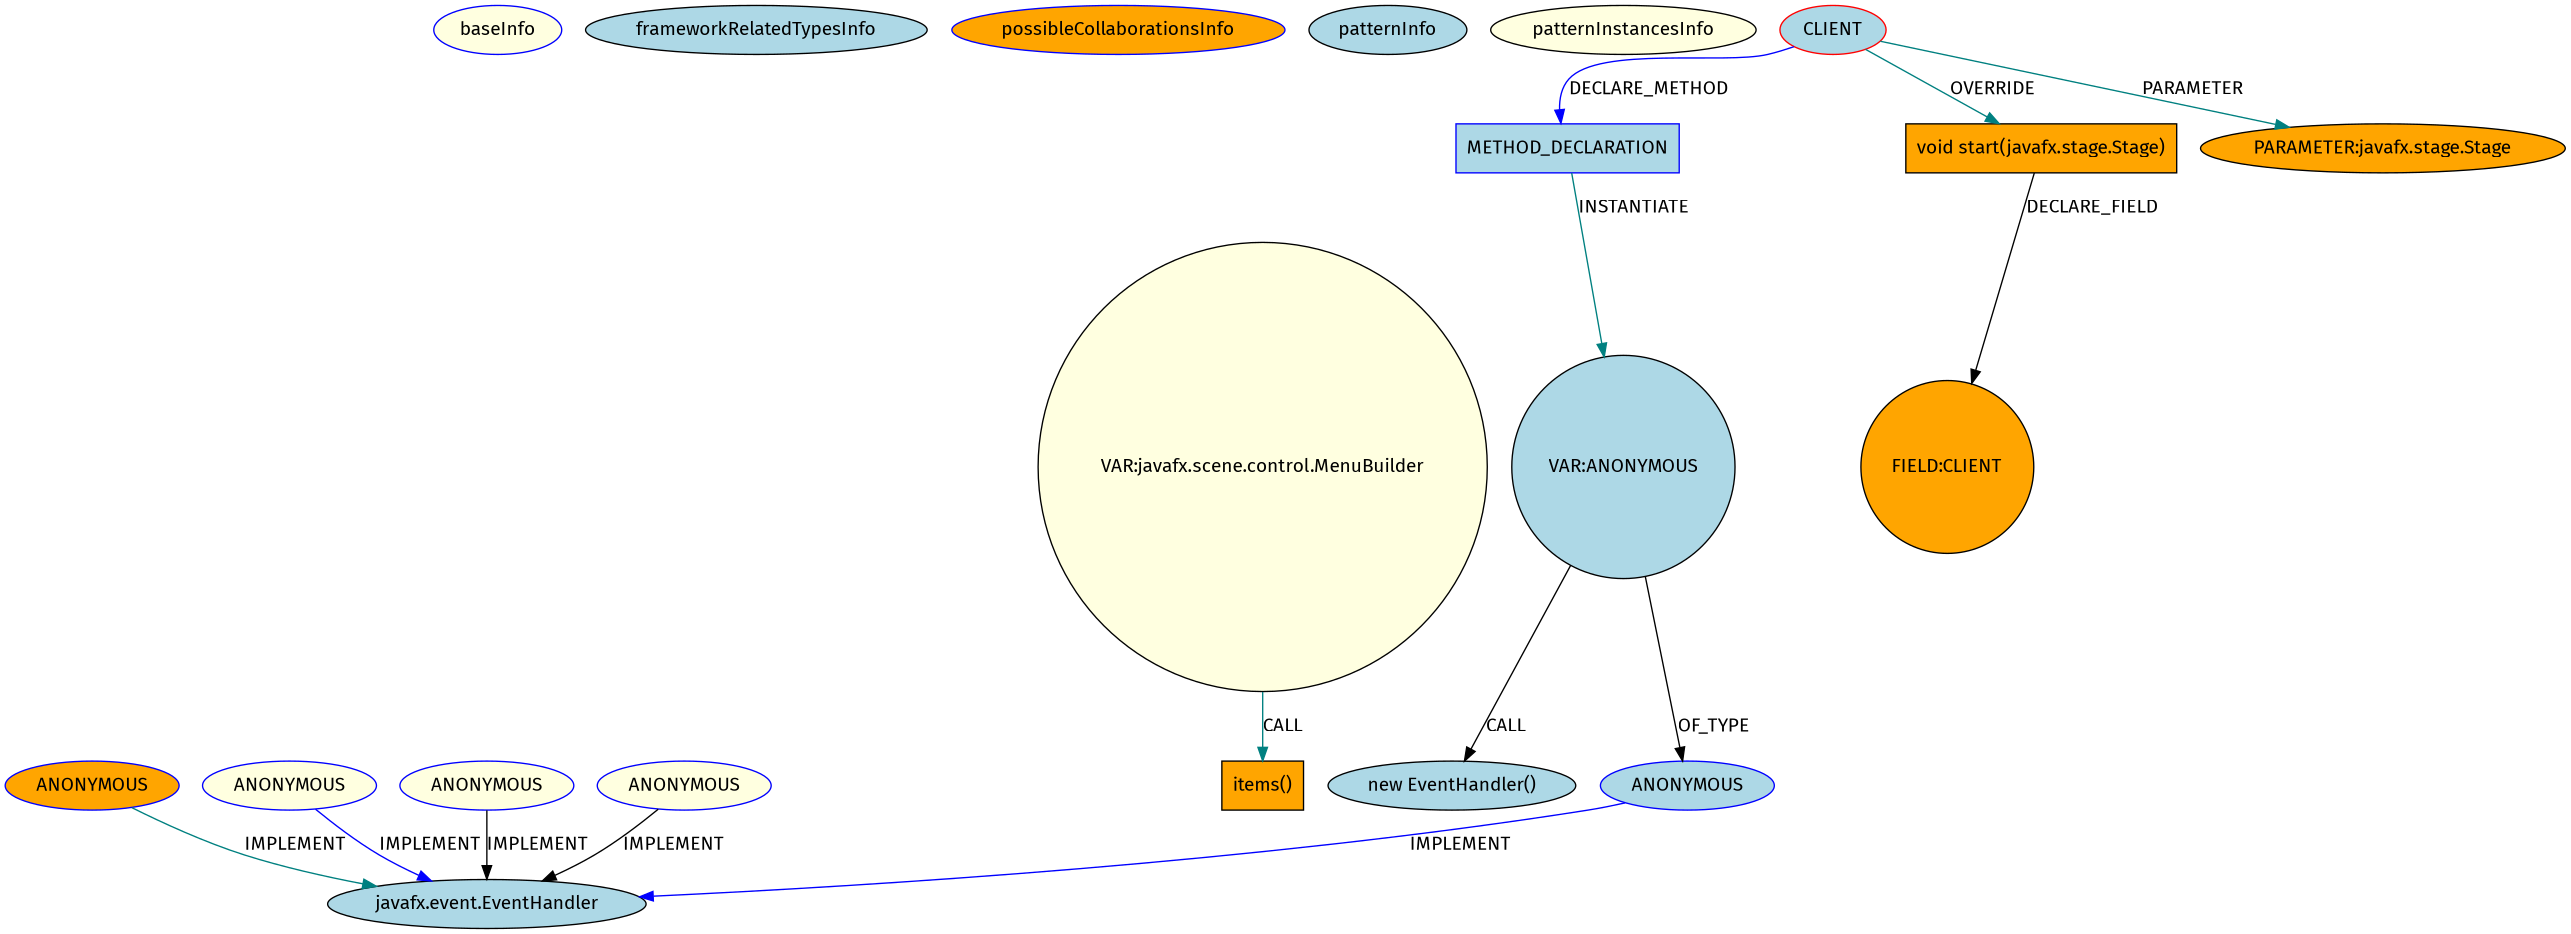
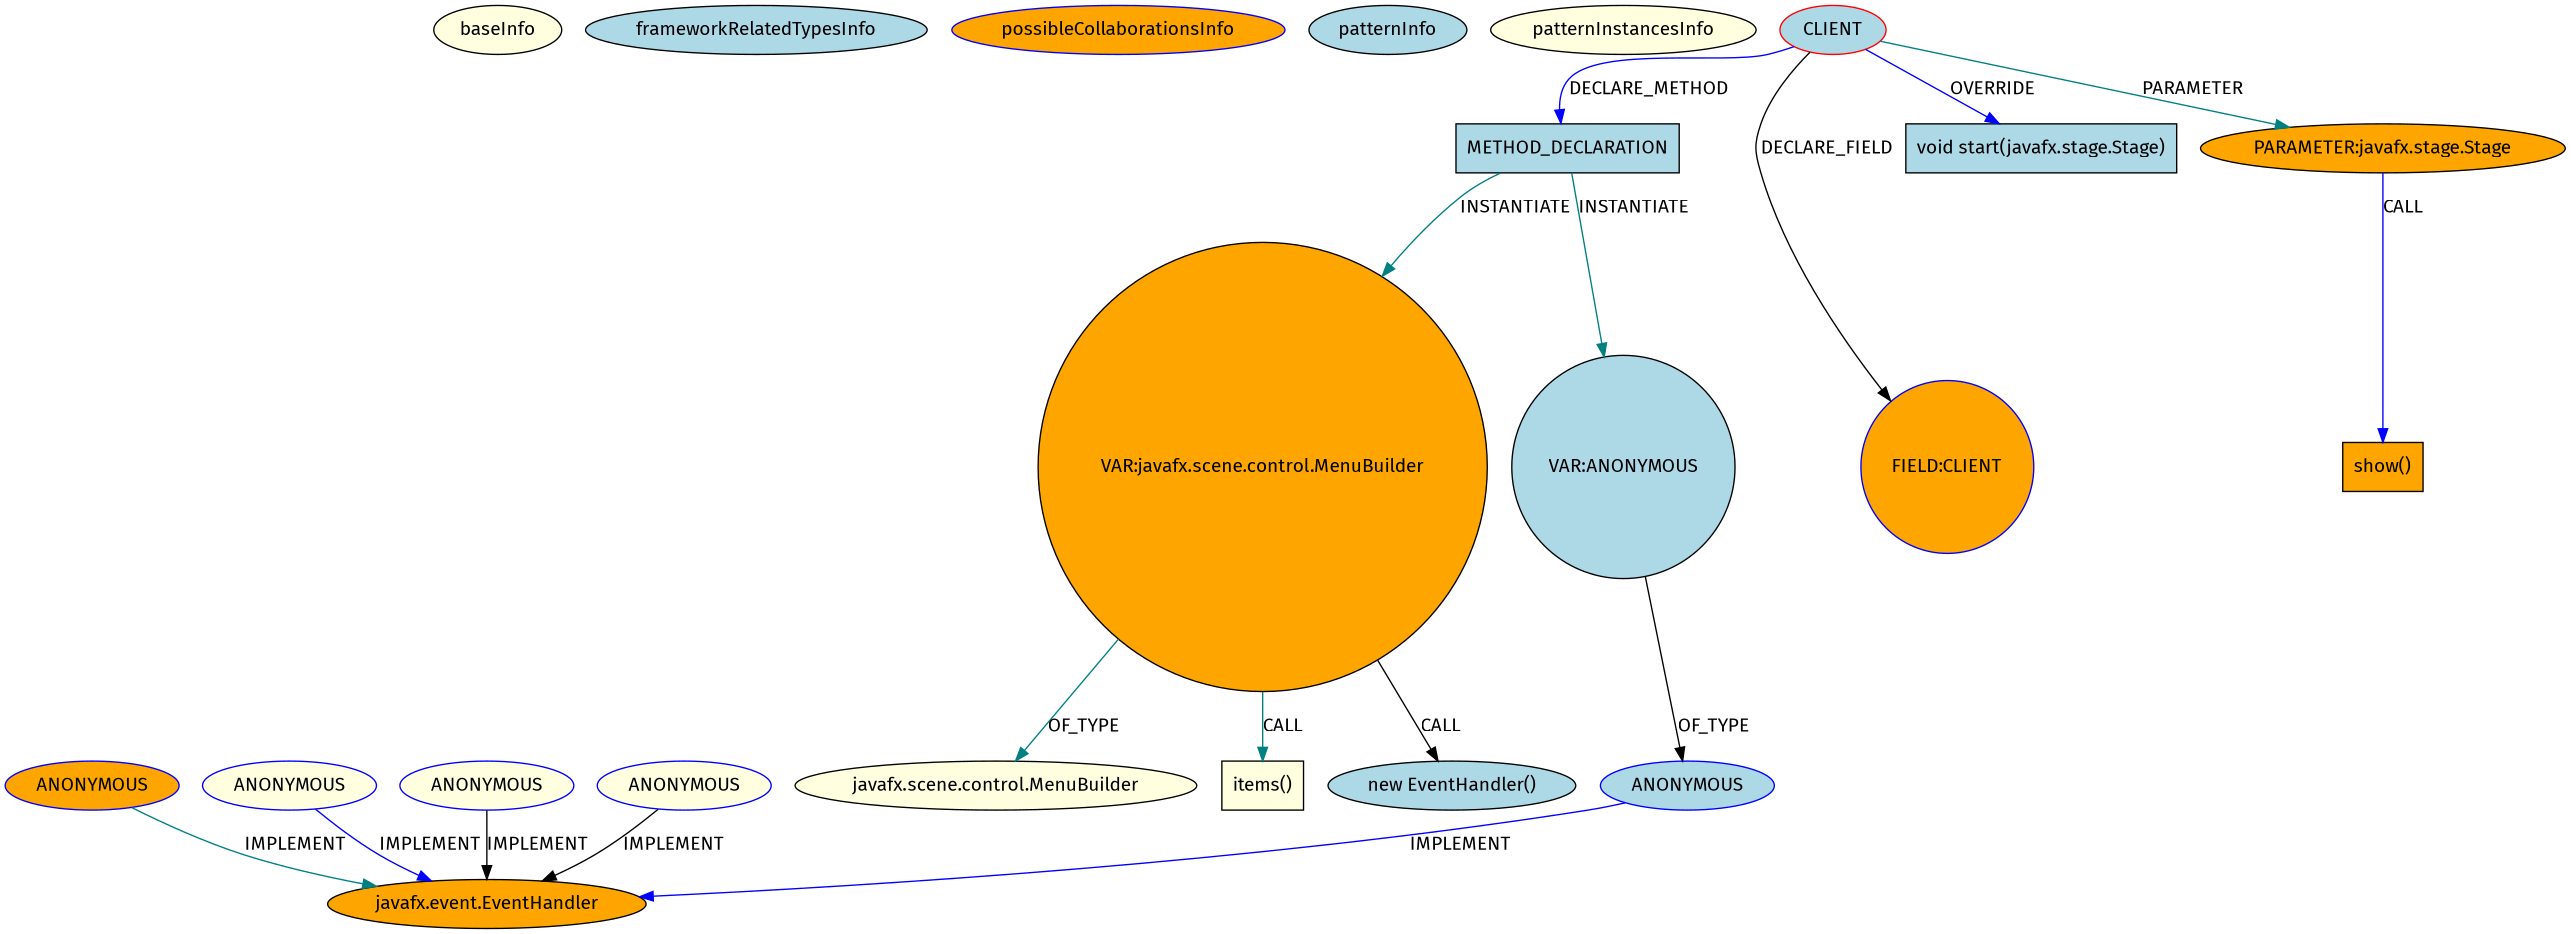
(498, 30) -> (498, 30)
(1926, 83) -> (1926, 83)
(1568, 148) -> (1568, 148)
(2041, 148) -> (2041, 148)
none -> (1441, 214)
(2005, 271) -> (1780, 225)
(1263, 467) -> (1263, 467)
(1947, 467) -> (1947, 467)
none -> (2383, 467)
(1521, 657) -> (1404, 705)
none -> (996, 786)
(1263, 786) -> (1263, 786)
(487, 904) -> (487, 904)
